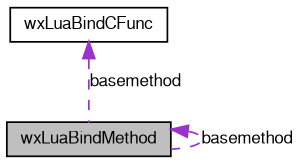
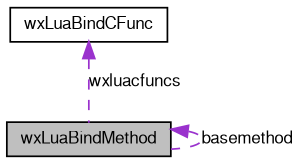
(136, 82) -> (136, 82)
